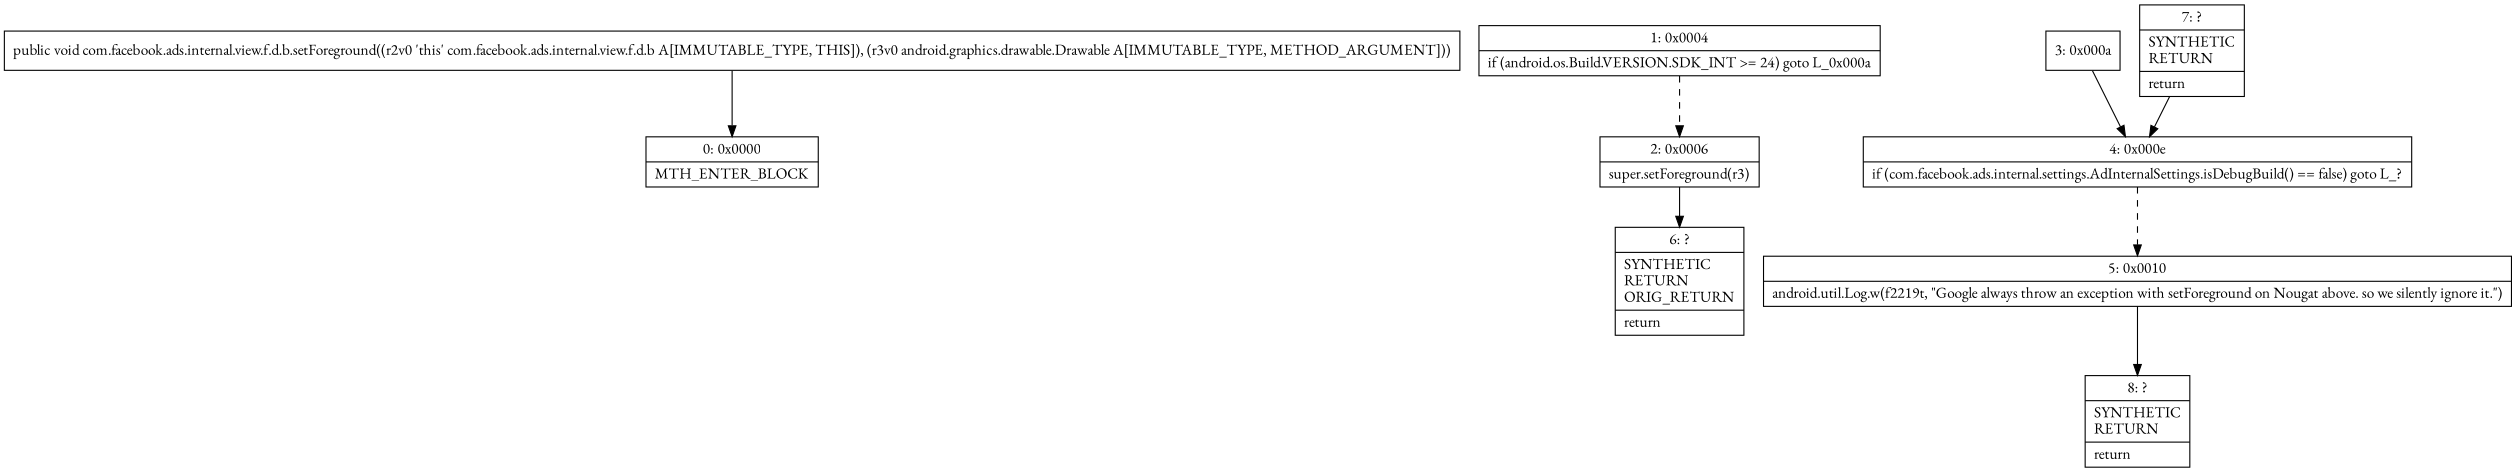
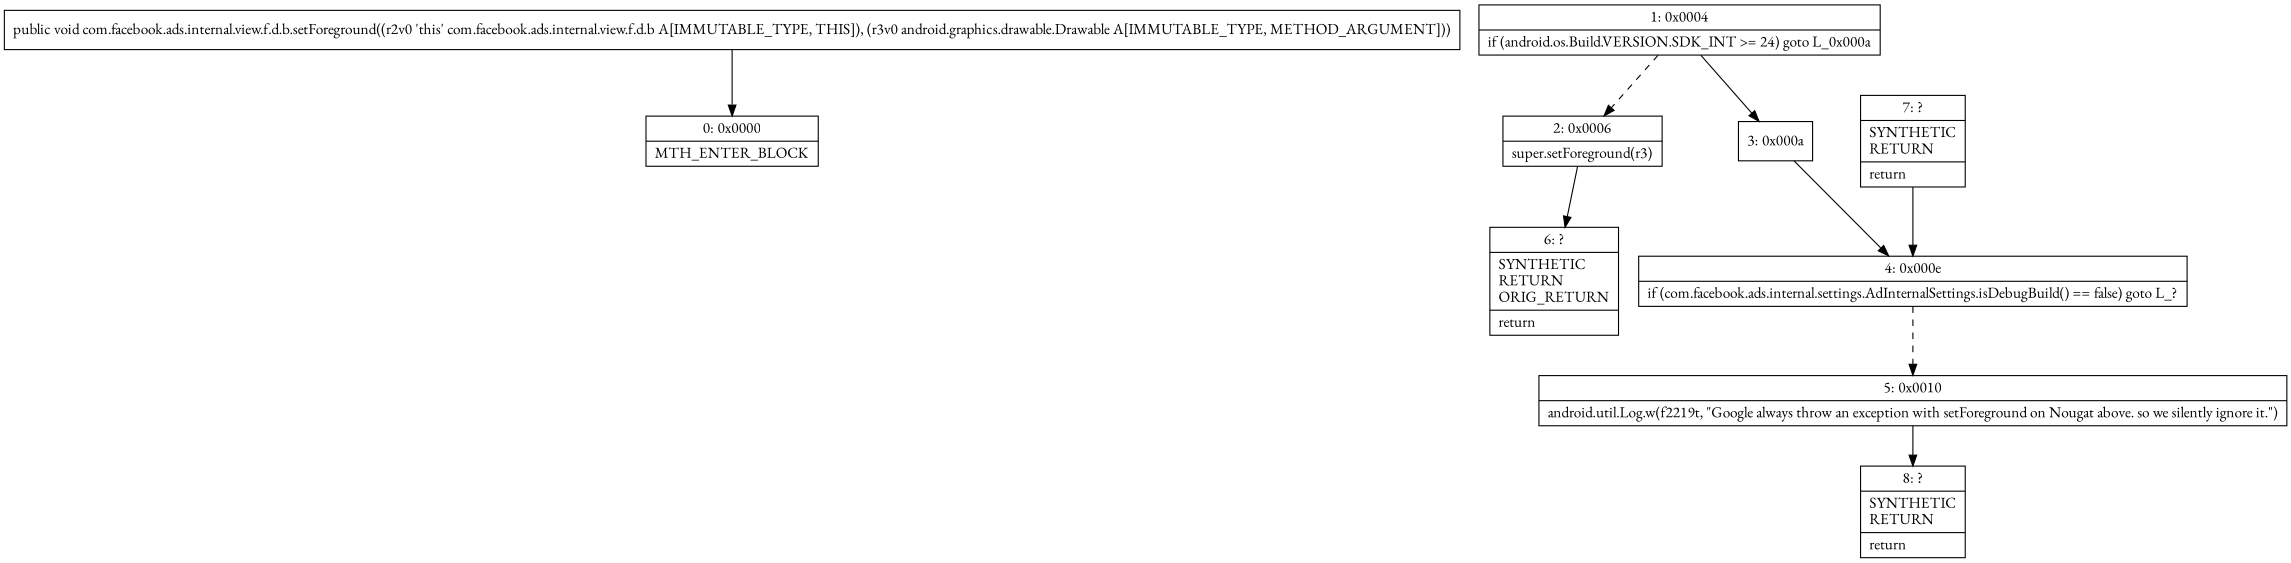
none -> (1726, 84)
